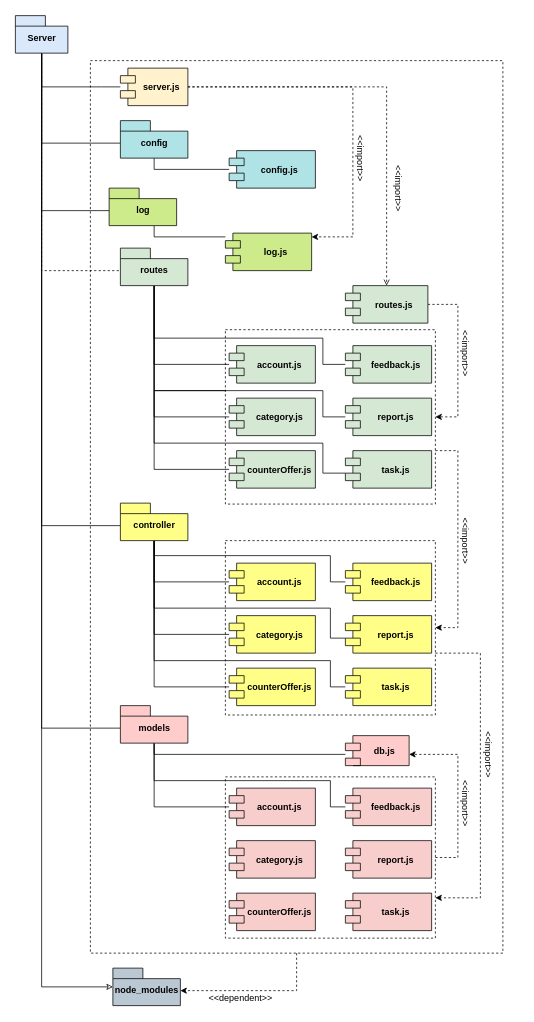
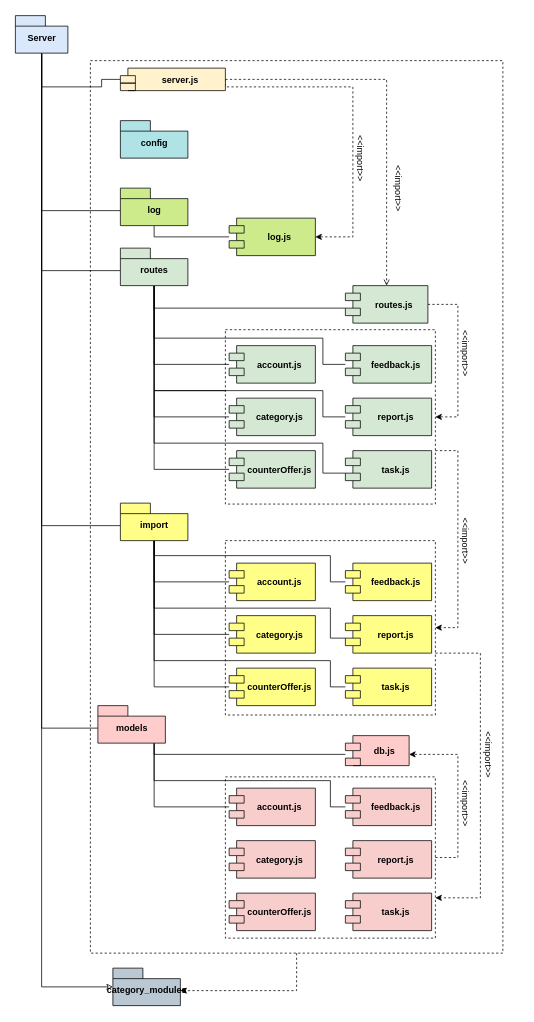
(154, 87) -> (173, 79)
(81, 143) -> none
(186, 169) -> none
(272, 169) -> none
(143, 207) -> (154, 207)
(269, 252) -> (272, 237)
(81, 270) -> (81, 270)
none -> (250, 308)
(155, 525) -> (155, 525)
(154, 724) -> (132, 724)
(147, 990) -> (147, 990)
(240, 998) -> none
